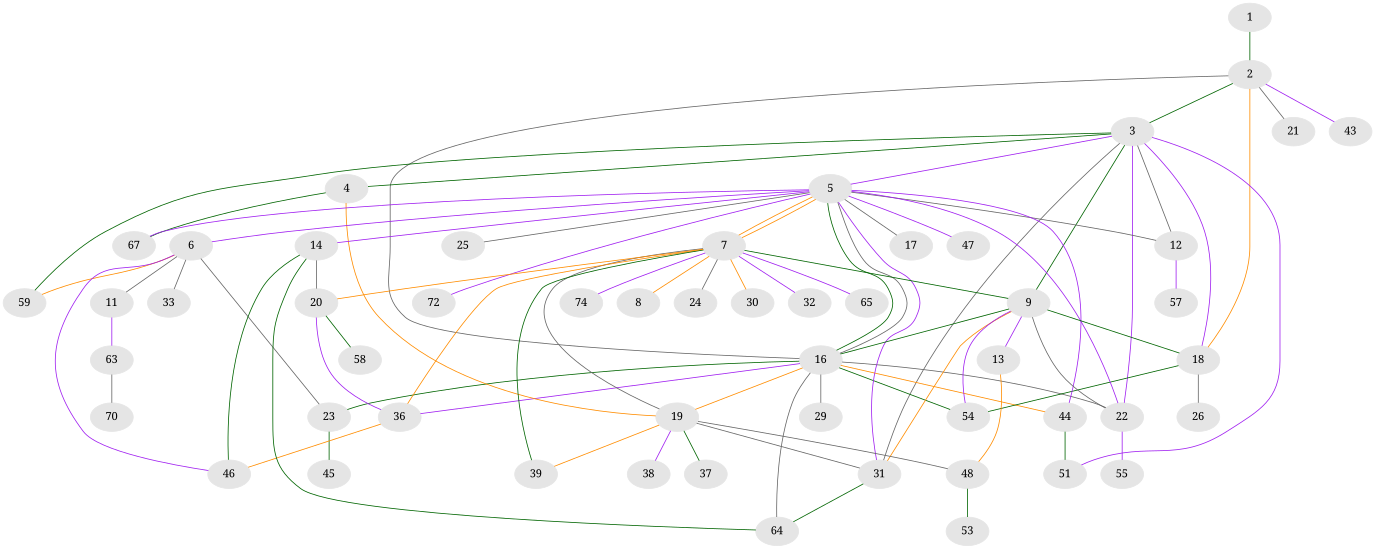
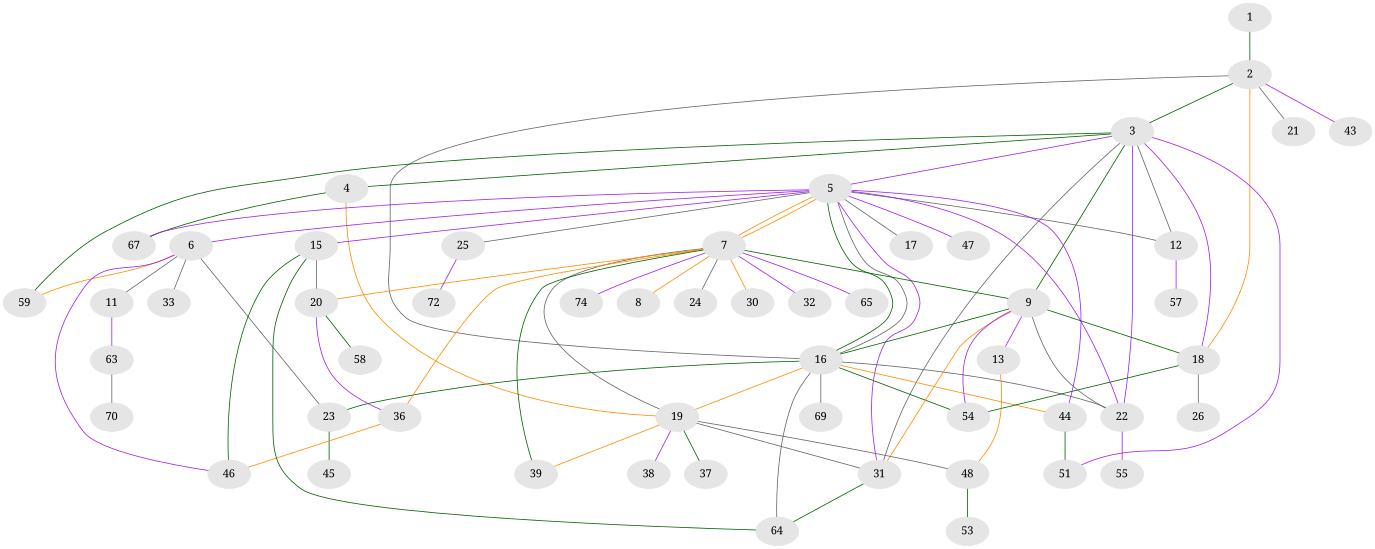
(629, 239) -> (448, 274)
(316, 246) -> (316, 246)
(601, 390) -> none
(821, 417) -> (821, 417)
